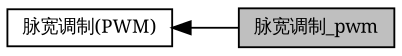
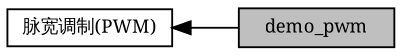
(317, 28) -> (317, 28)
